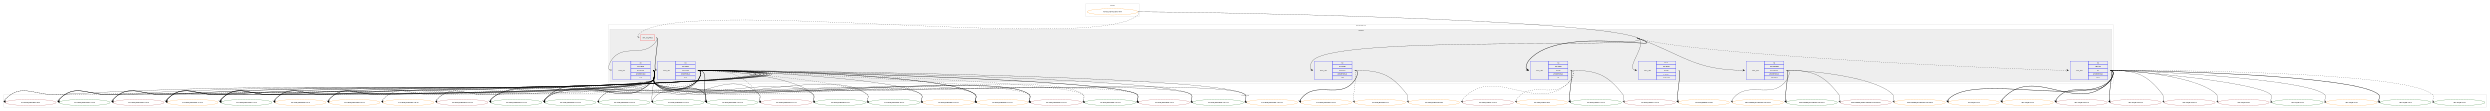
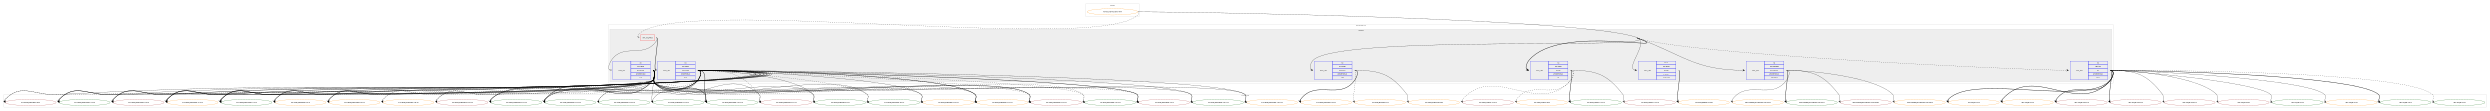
(1866, 102) -> (1866, 102)
